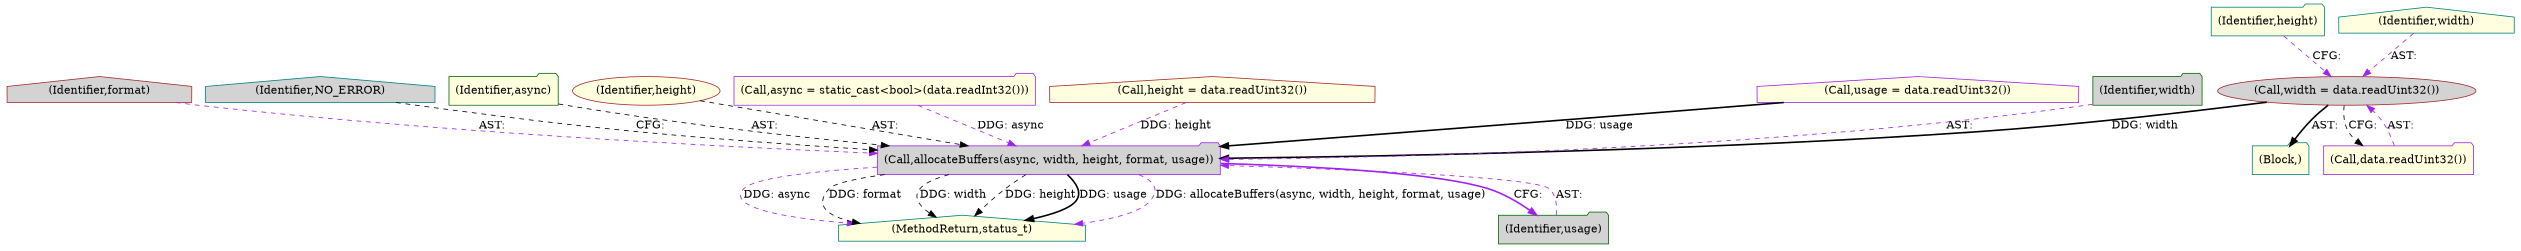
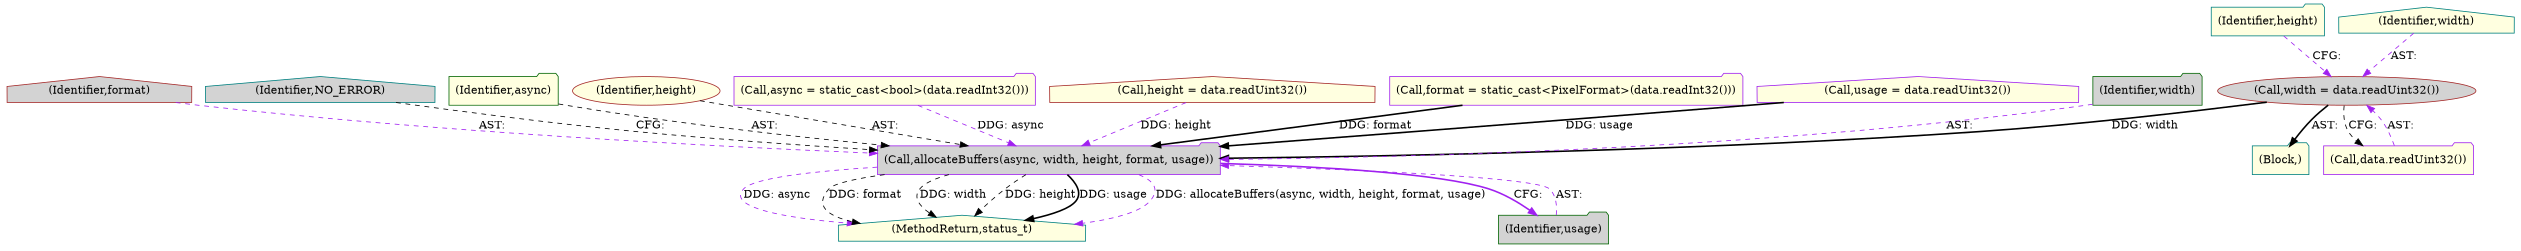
none -> (1566, 91)
